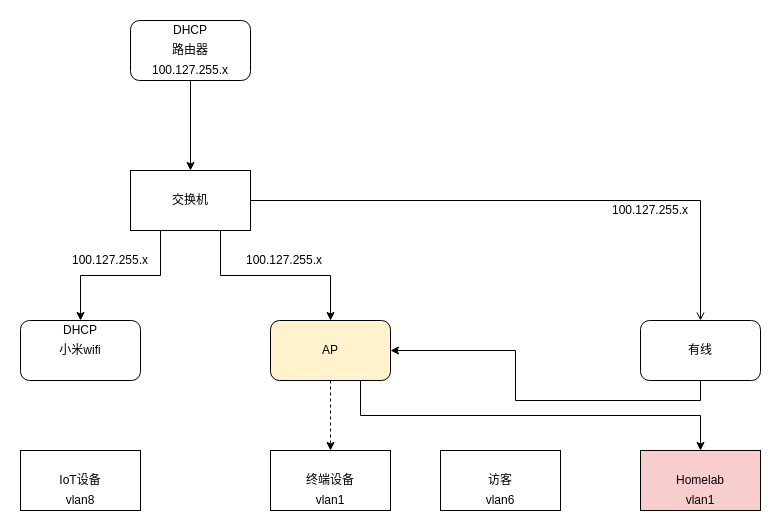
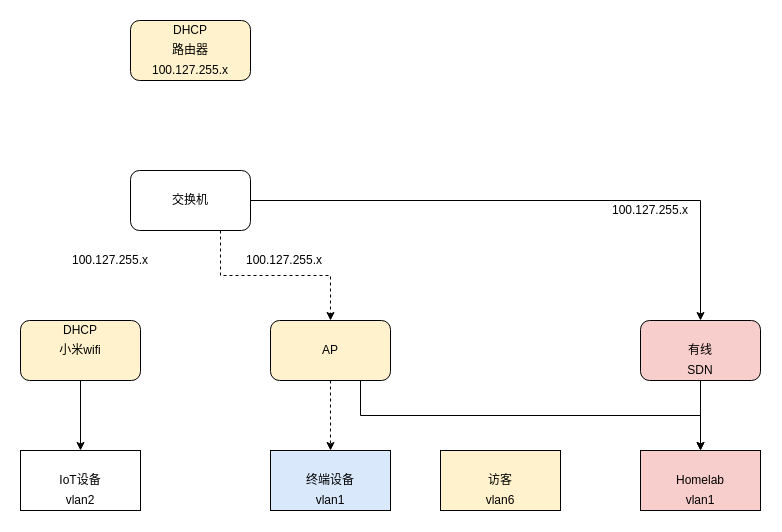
(191, 51) -> (191, 51)
(191, 122) -> none
(191, 201) -> (191, 201)
(125, 276) -> none
(273, 276) -> (273, 276)
(701, 314) -> (701, 312)
(81, 351) -> (81, 351)
(701, 351) -> (701, 351)
none -> (701, 371)
(526, 401) -> (701, 405)
none -> (81, 412)
(331, 481) -> (331, 481)
(501, 481) -> (501, 481)
(81, 501) -> (81, 501)
